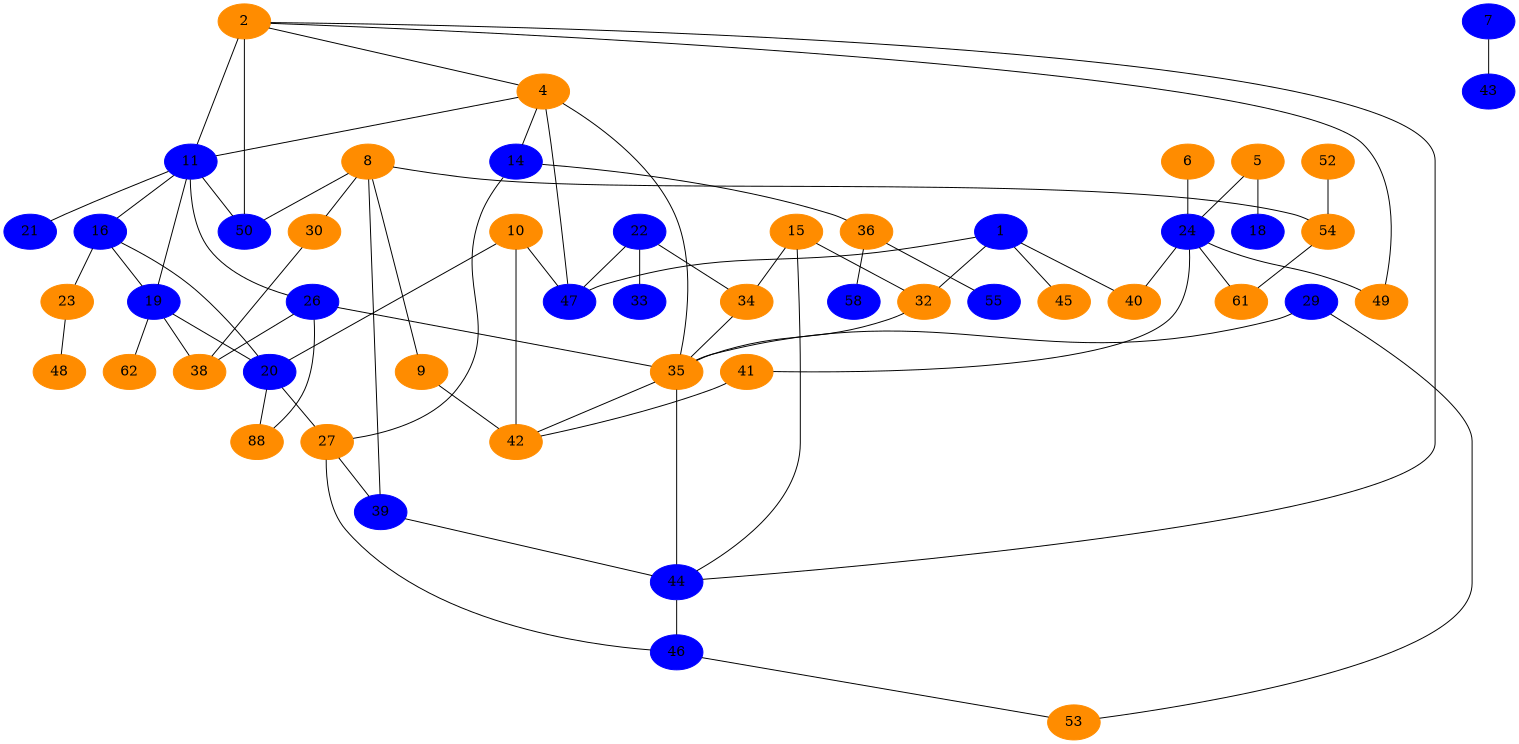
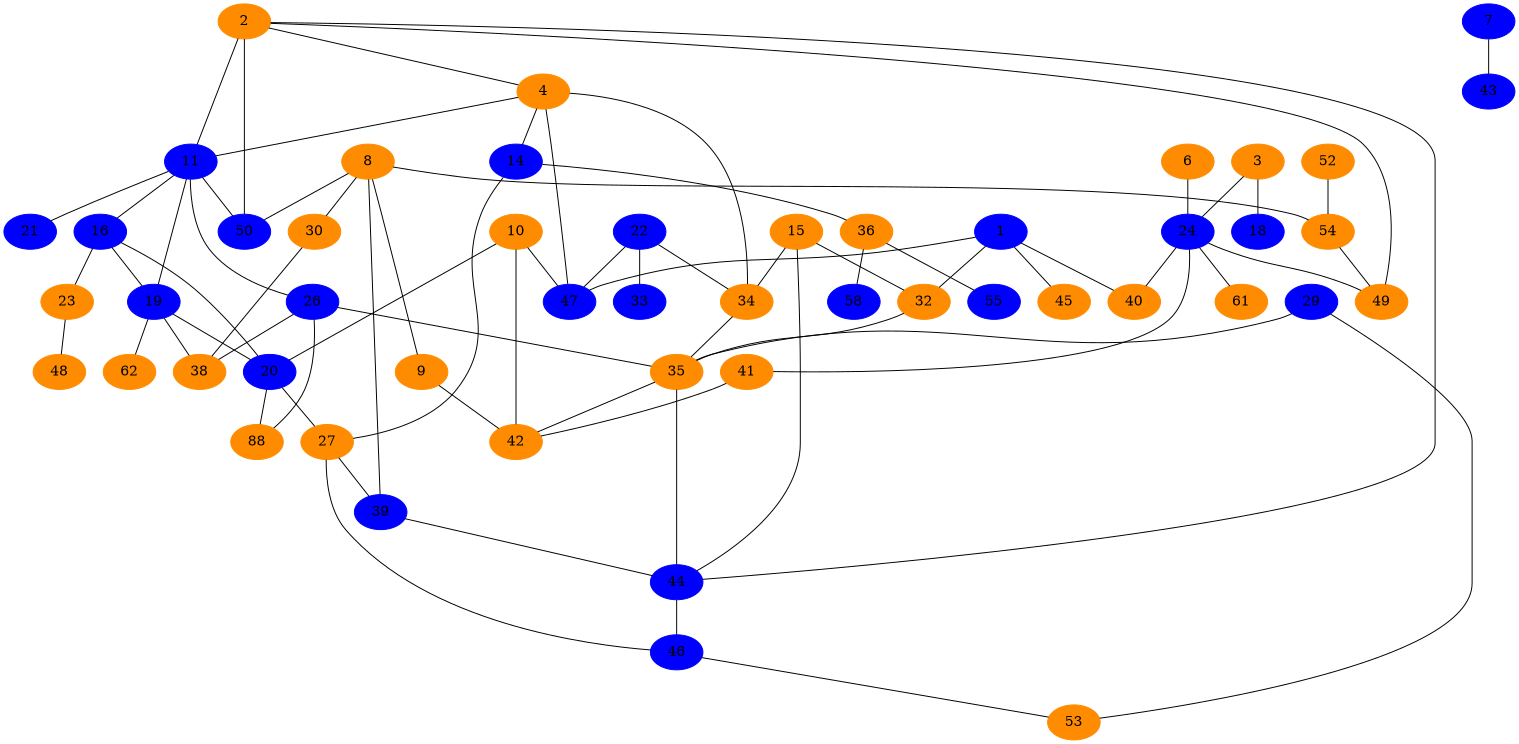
(1258, 162) -> (1258, 162)
(671, 207) -> (707, 144)
(1292, 261) -> (1355, 267)
